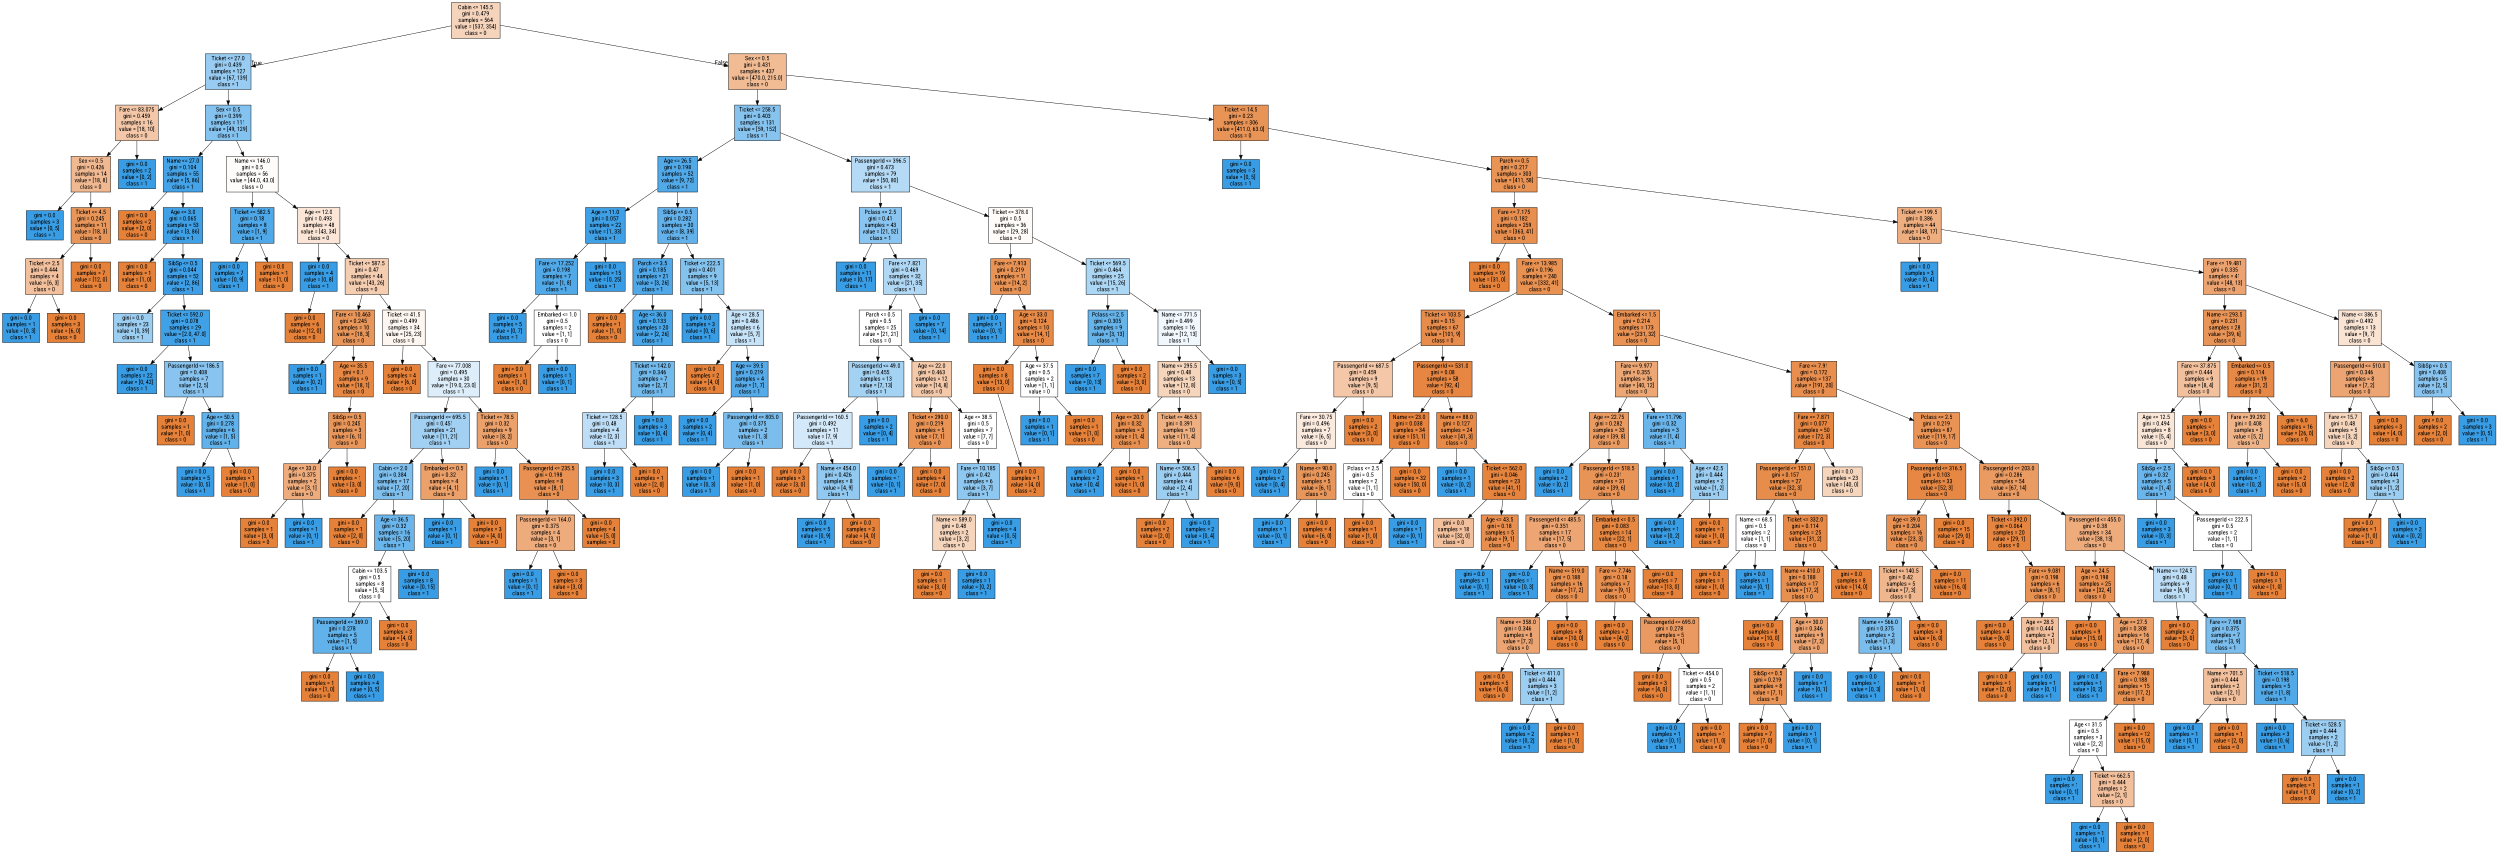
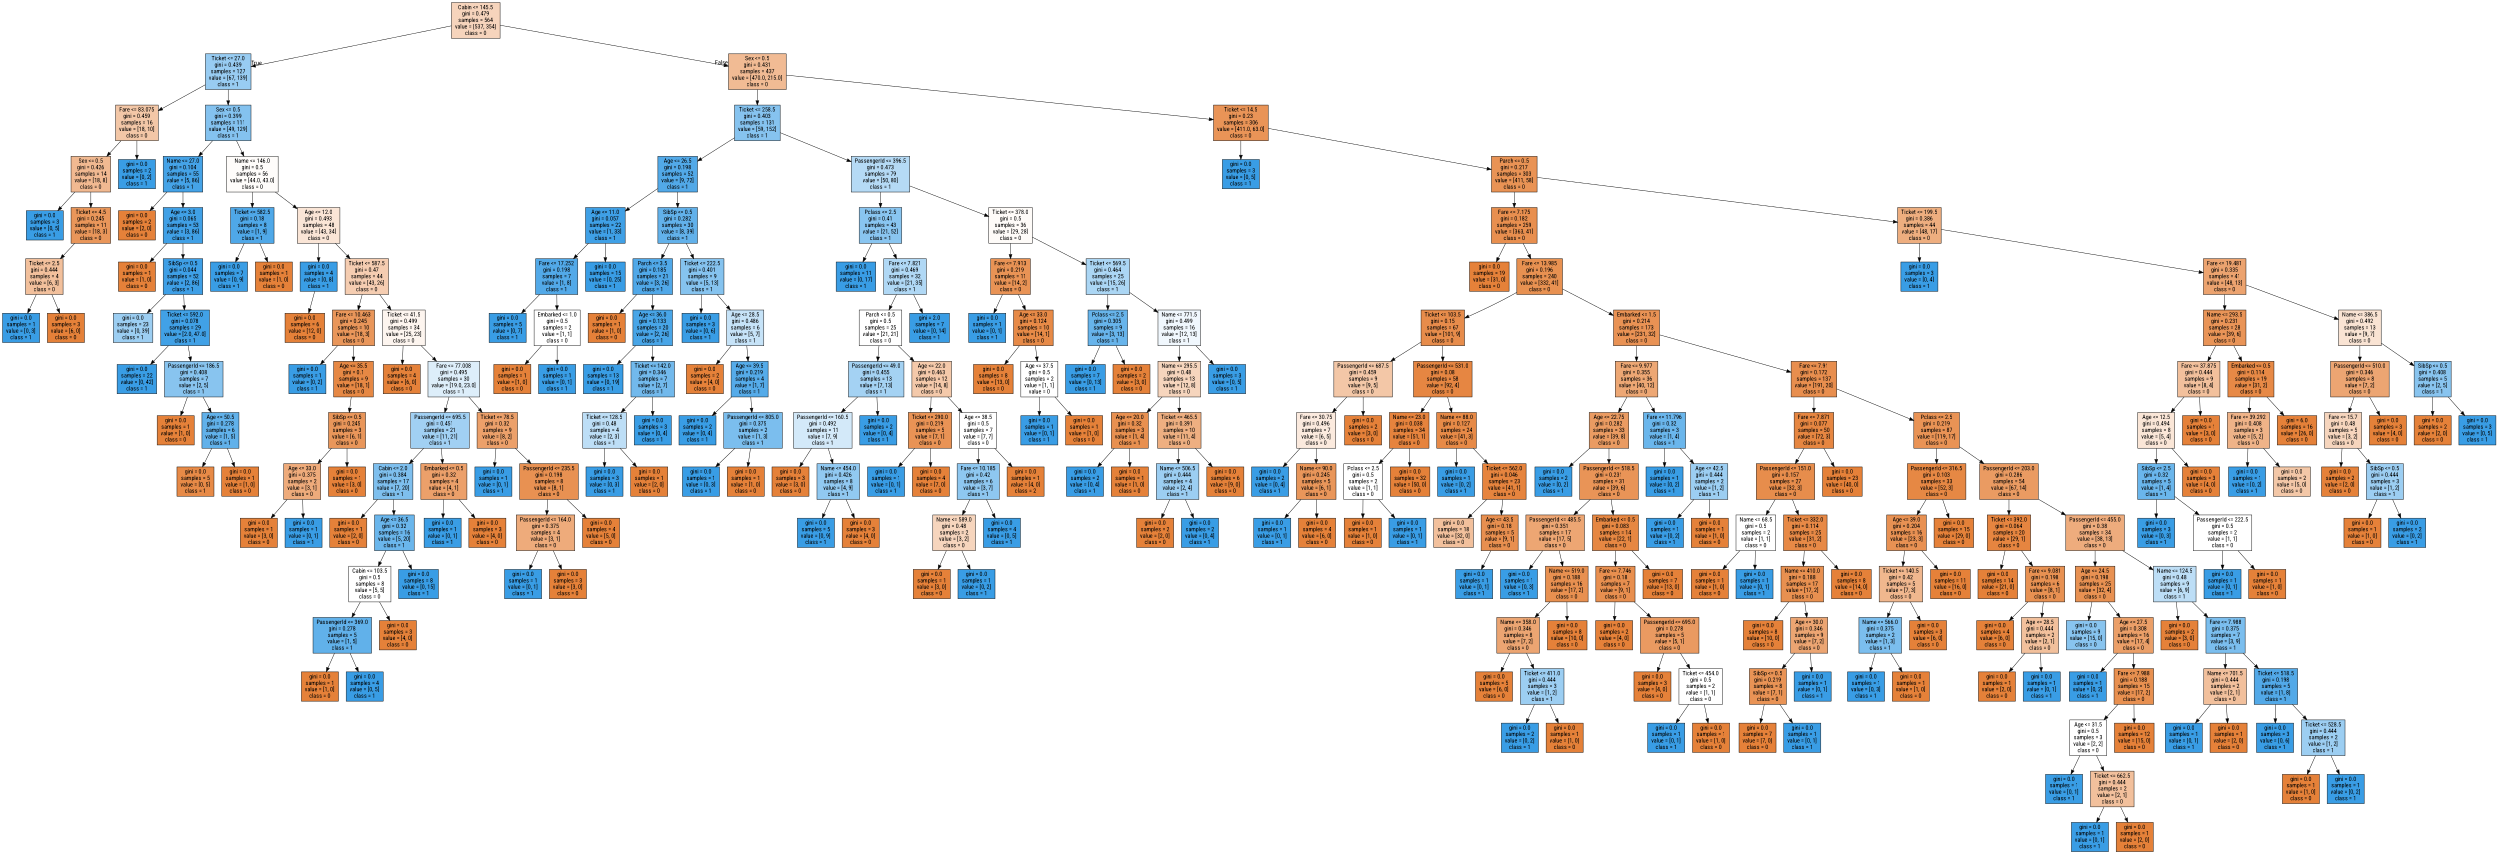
(91, 277) -> none
(930, 328) -> (930, 328)
none -> (603, 379)
(1009, 428) -> (1002, 456)
(195, 482) -> (195, 482)
(1842, 482) -> (1842, 482)
(2292, 482) -> (2292, 482)
(601, 533) -> (601, 533)
none -> (1998, 584)
(2086, 635) -> (2086, 635)
